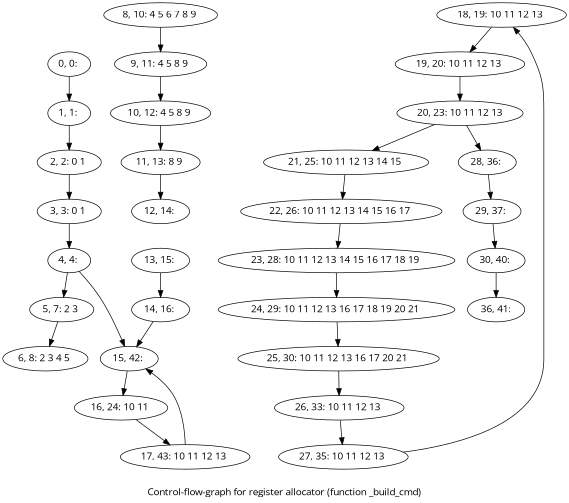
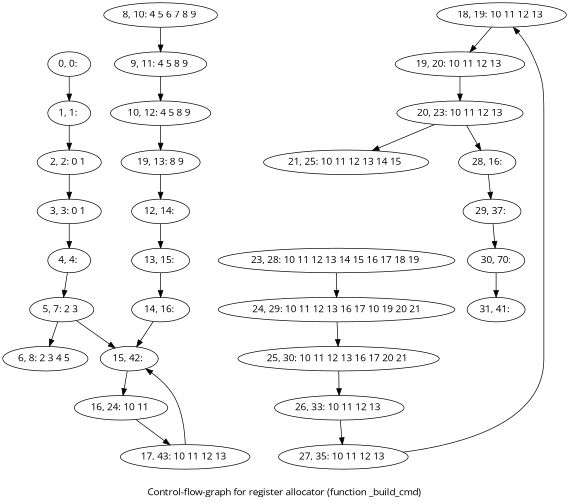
(161, 162) -> (161, 162)
(487, 162) -> (487, 162)
(341, 211) -> none
none -> (161, 233)
(496, 261) -> (496, 261)
(104, 304) -> (93, 332)
(337, 310) -> (337, 310)
(496, 310) -> (496, 310)
